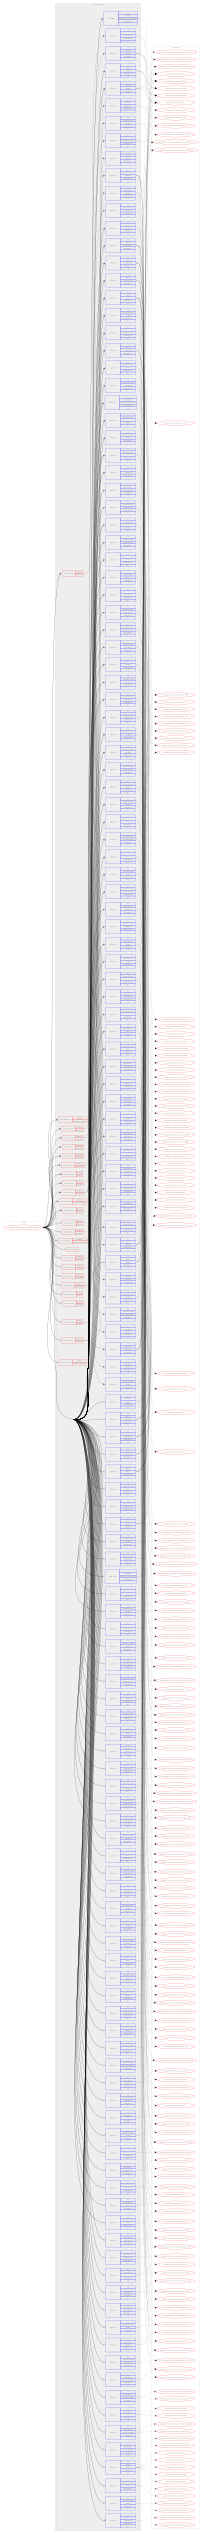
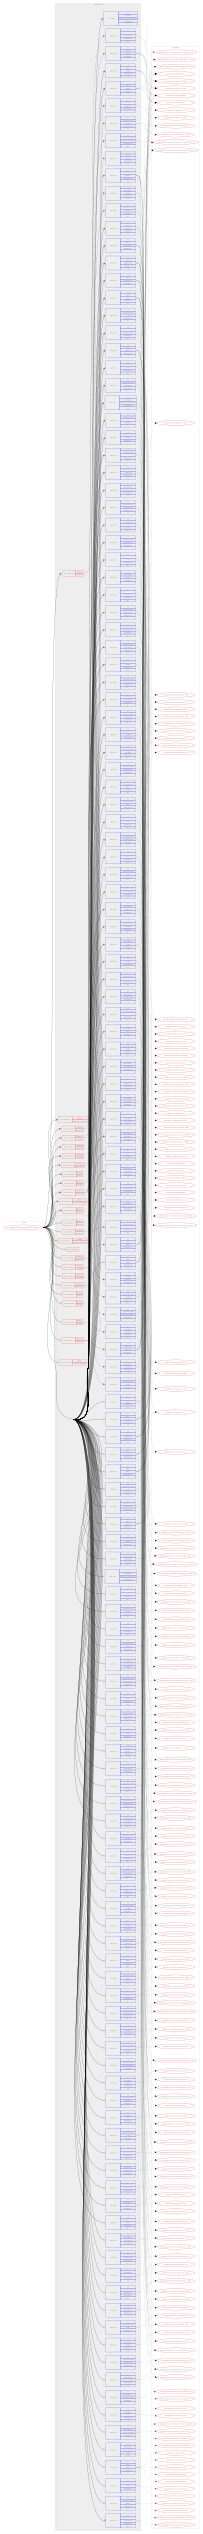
none -> (176, 1362)
